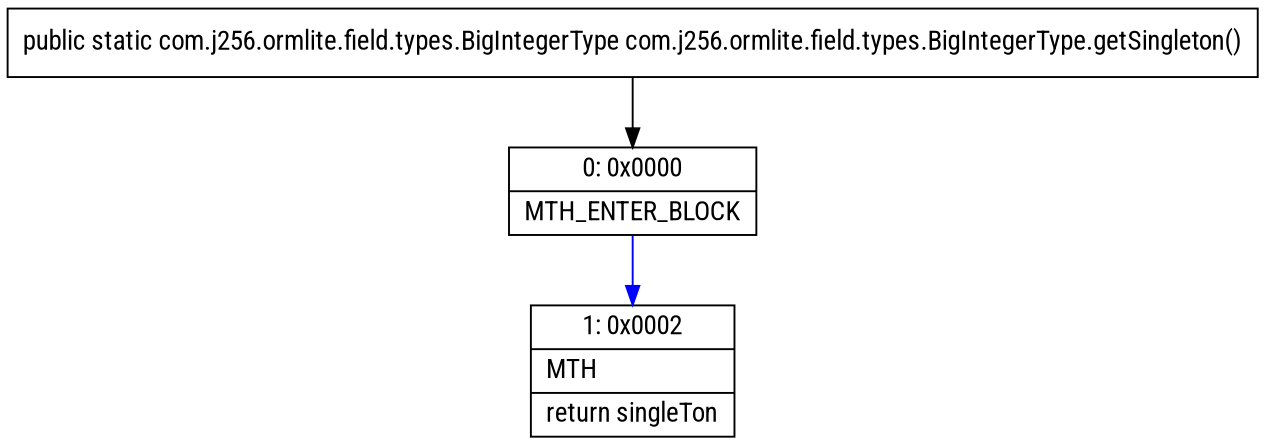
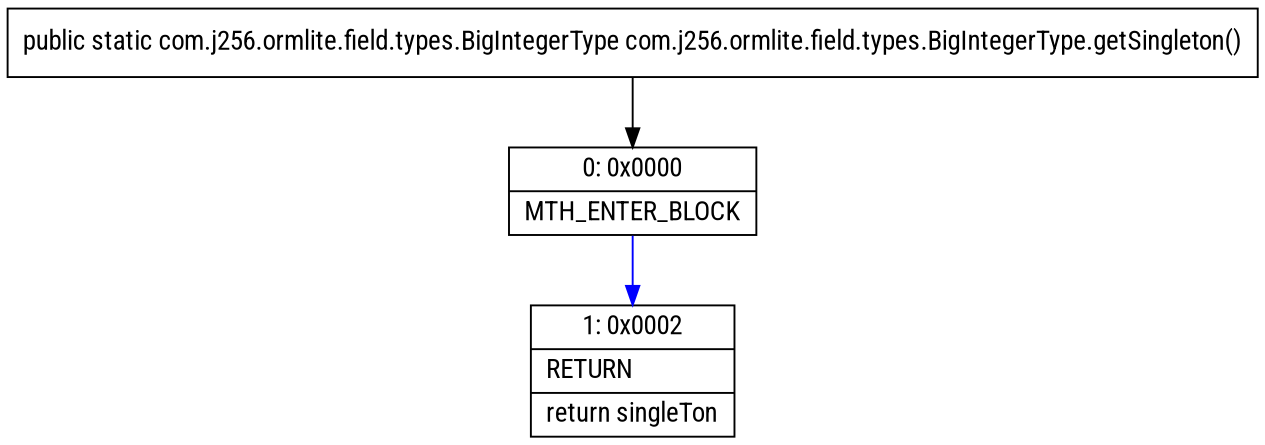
(573, 370) -> (590, 370)
